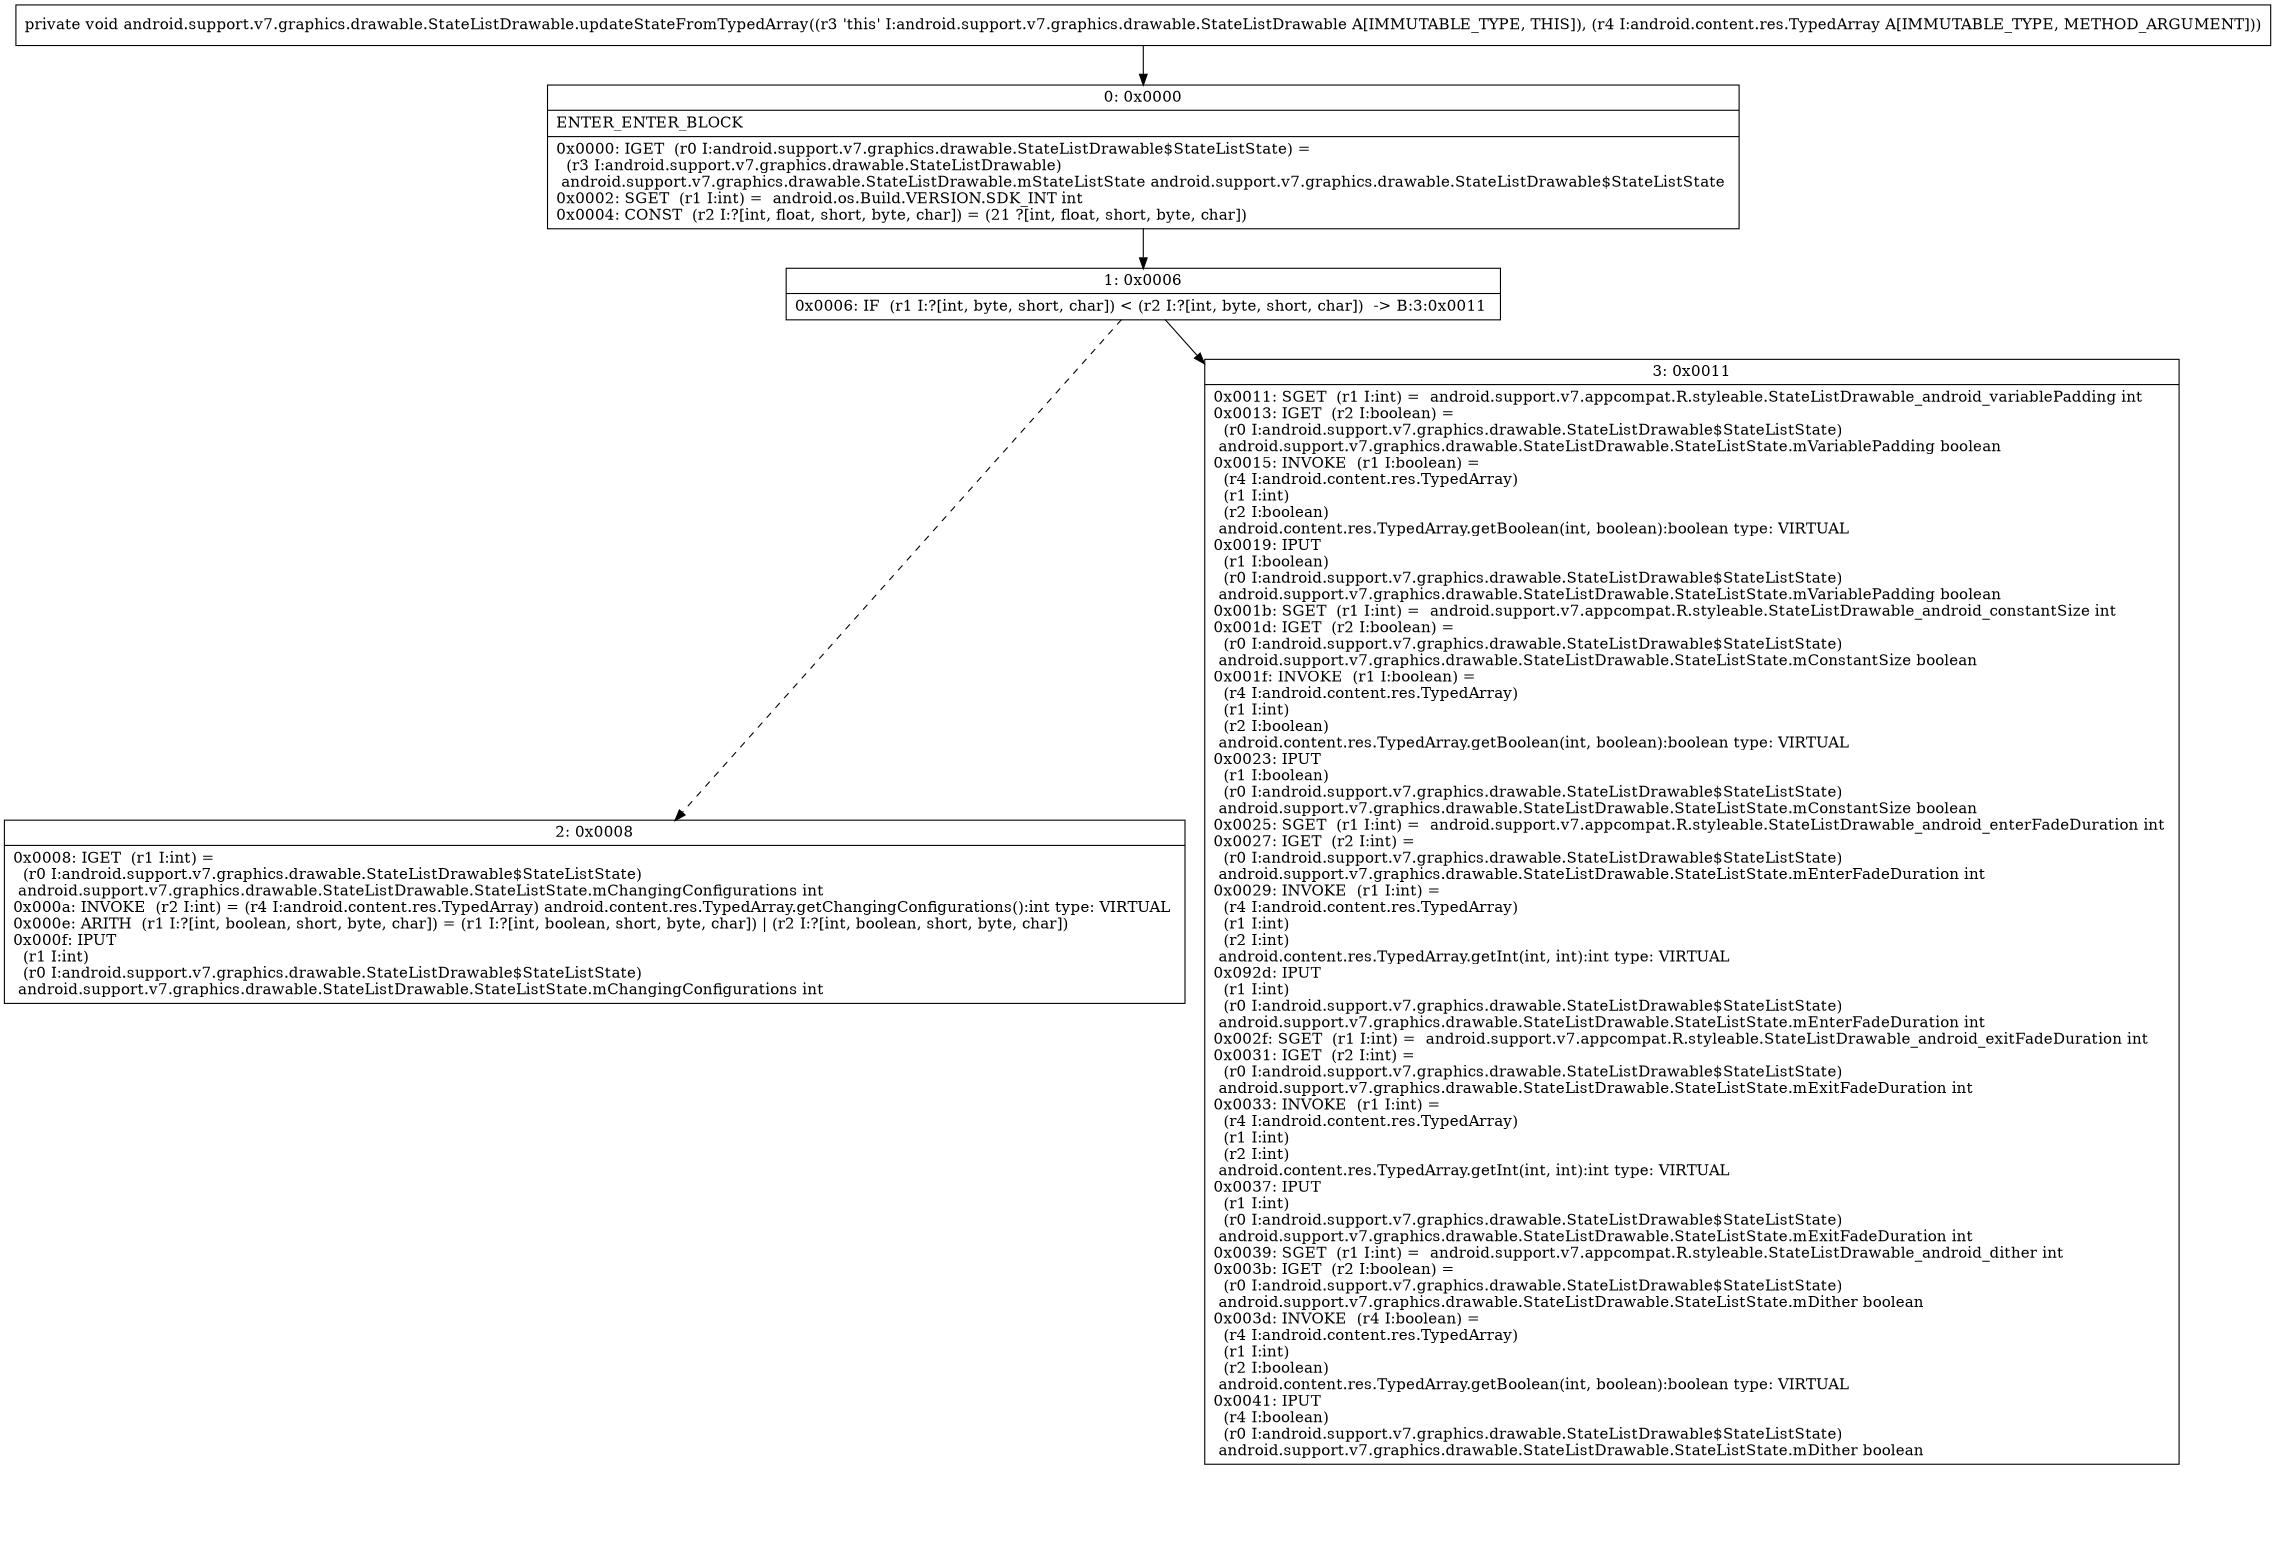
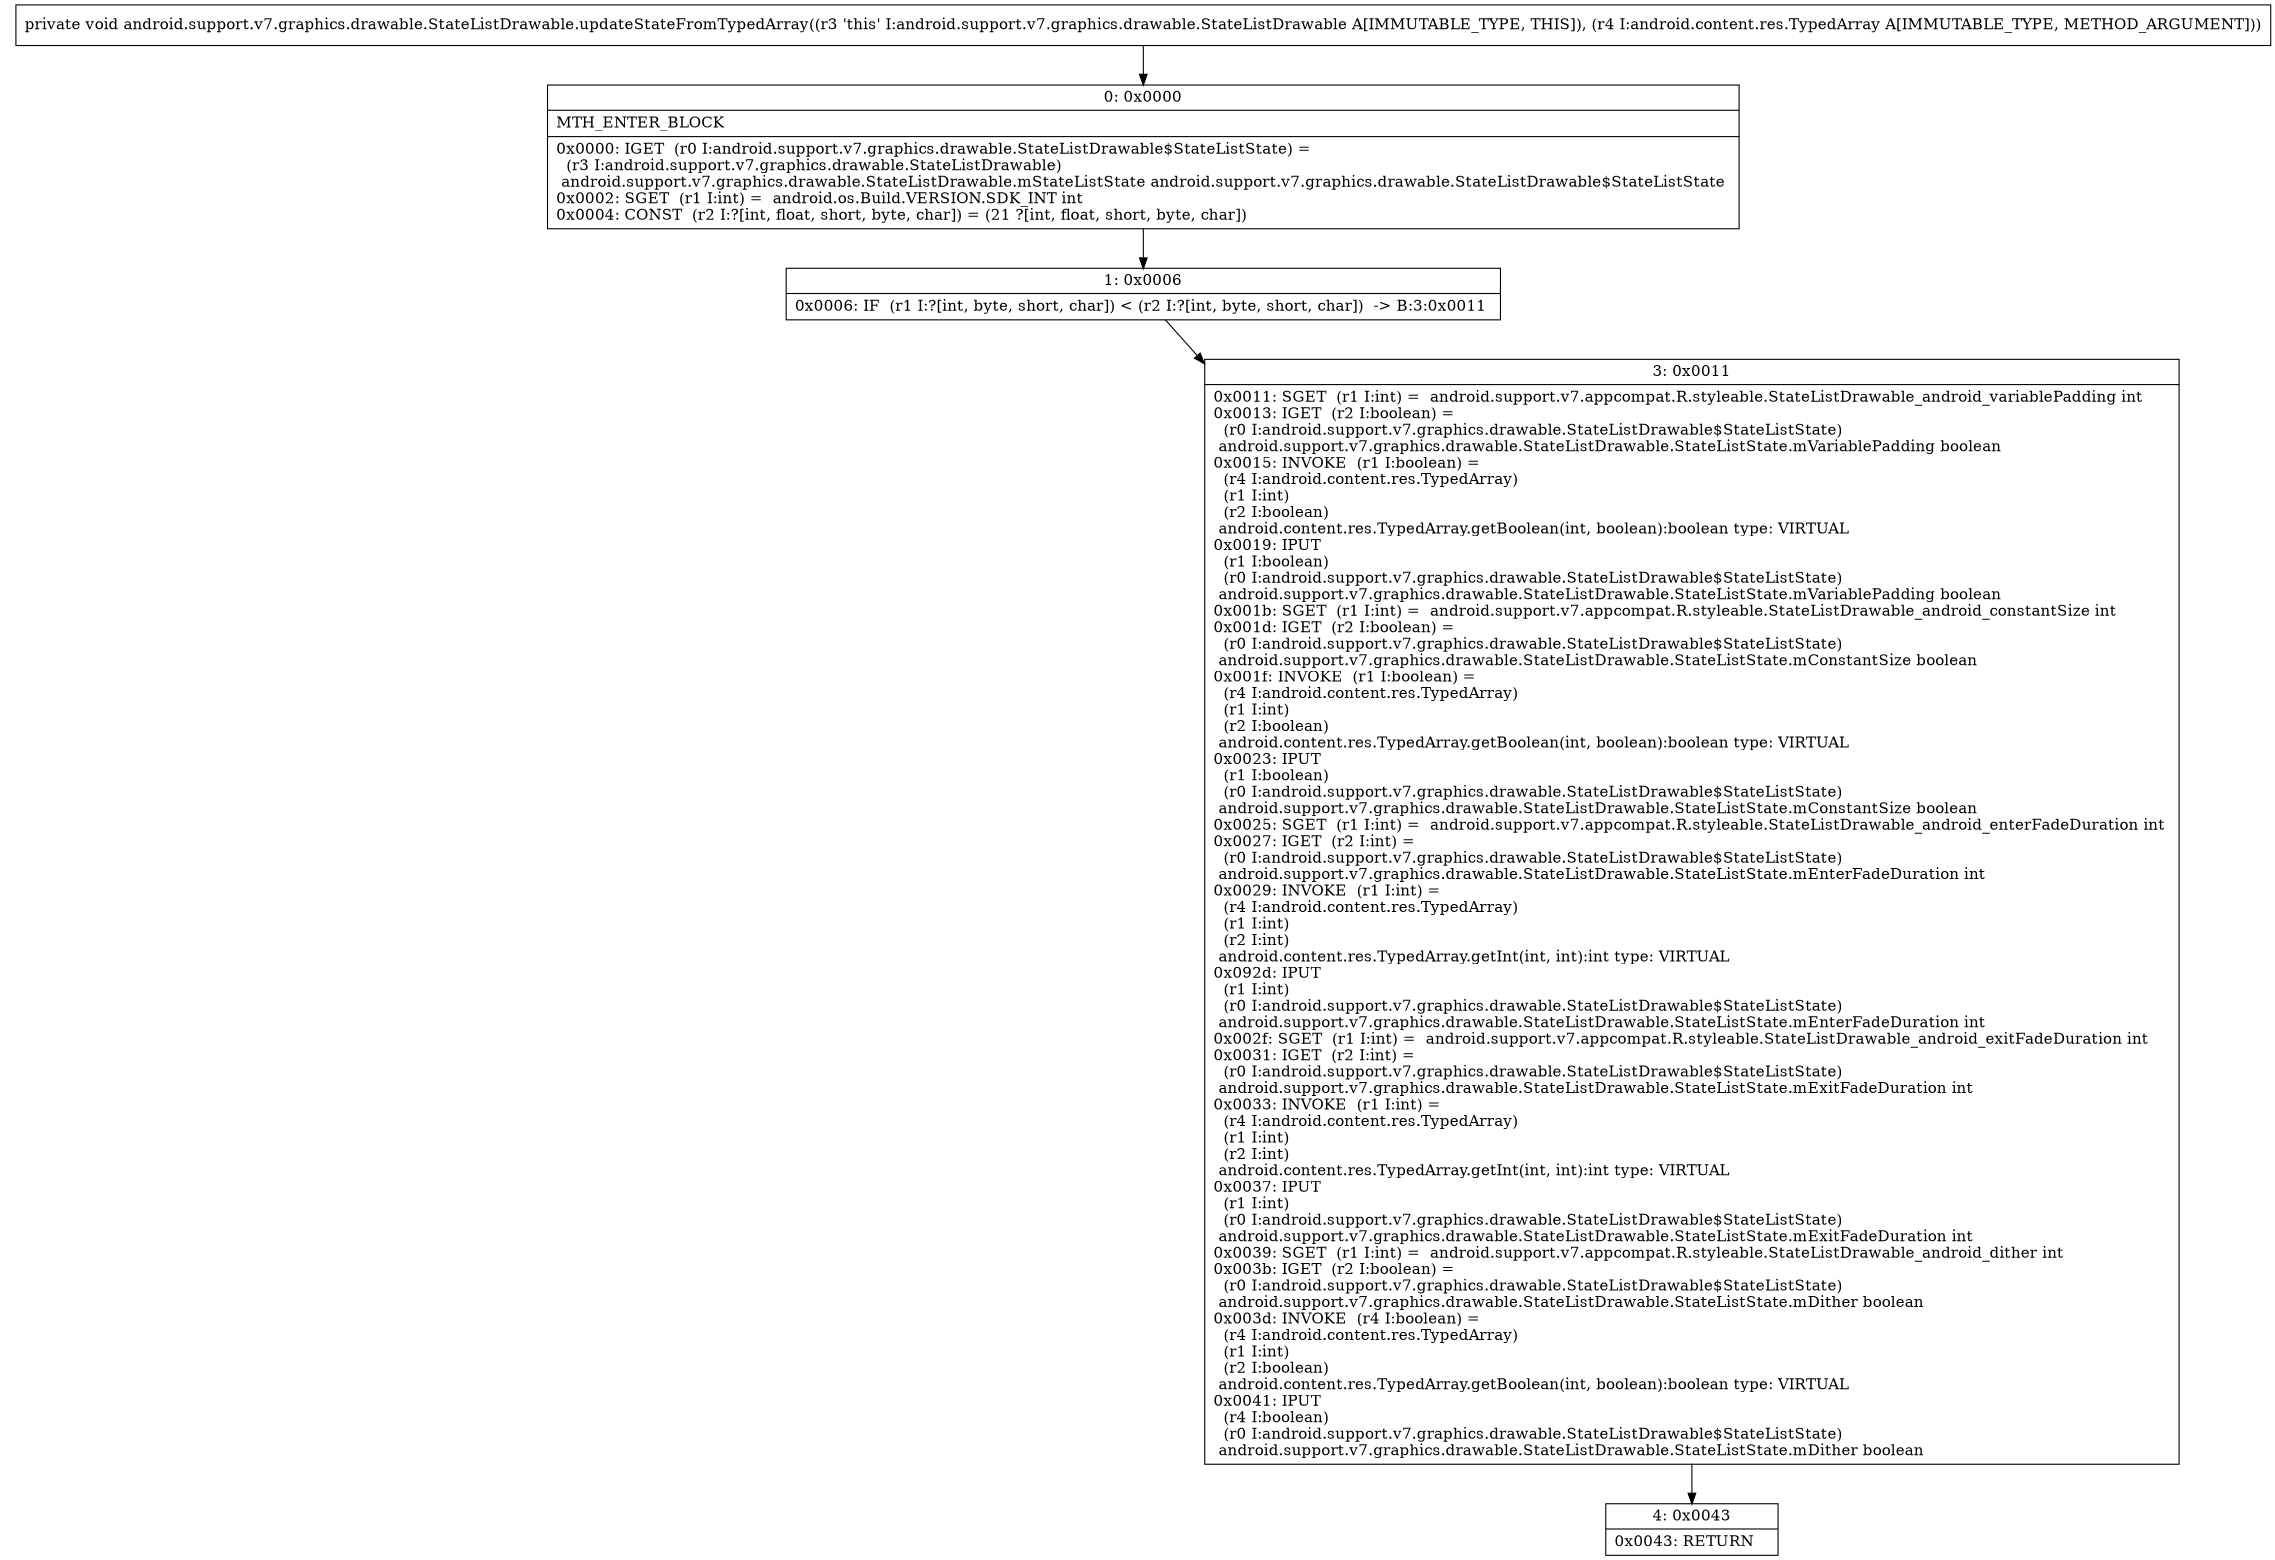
(650, 123) -> (641, 123)
(595, 912) -> none
none -> (1692, 1530)
